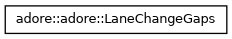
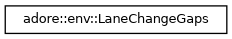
(116, 20) -> (116, 20)
